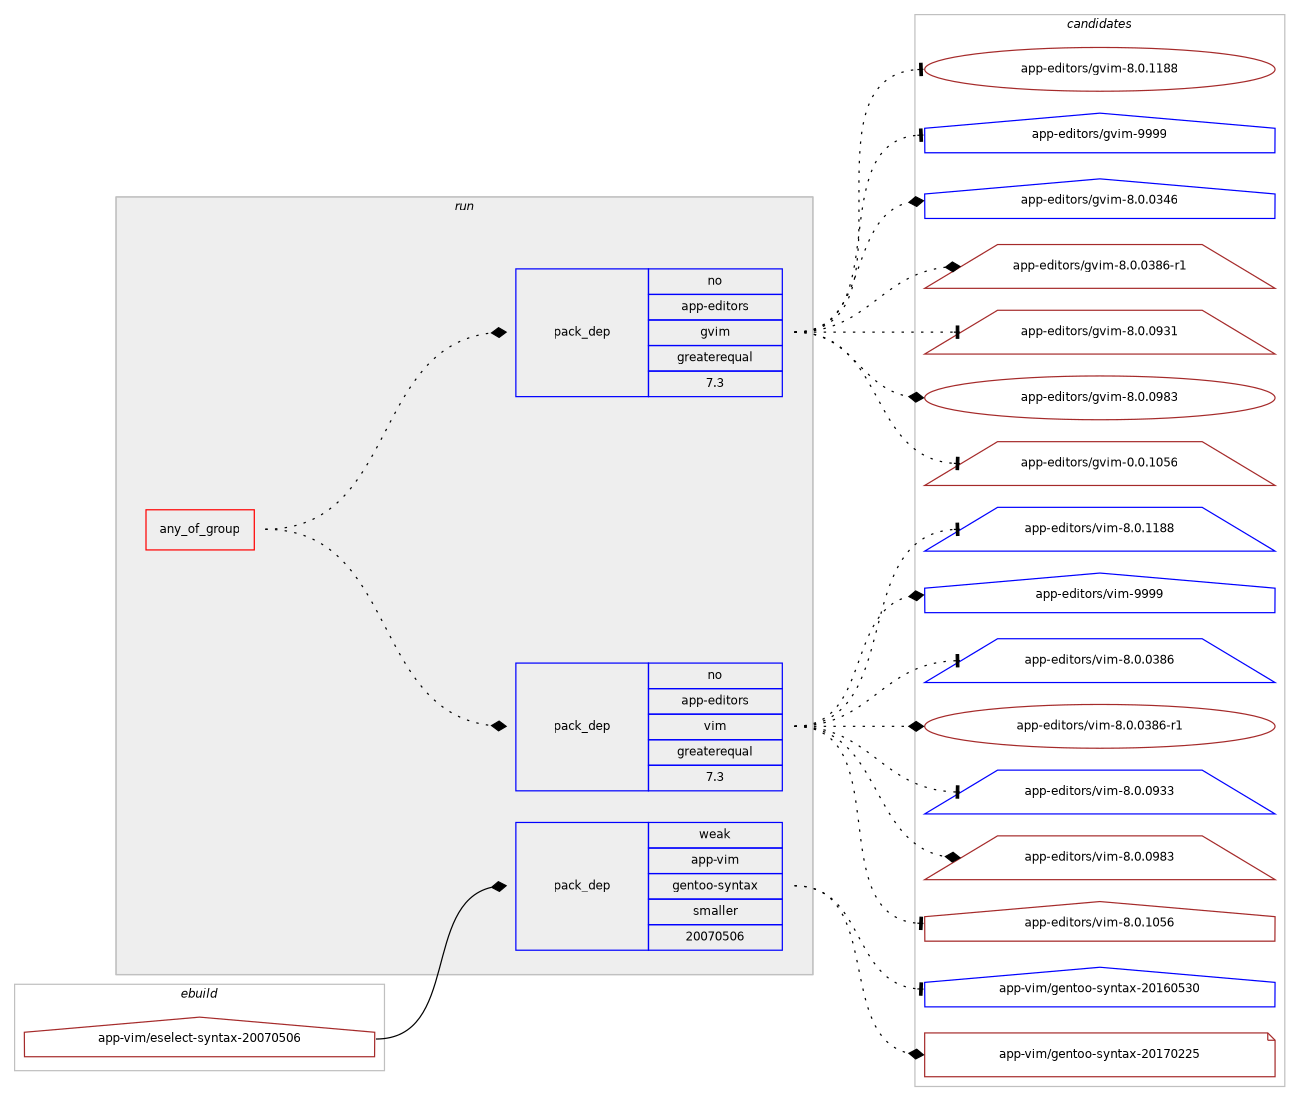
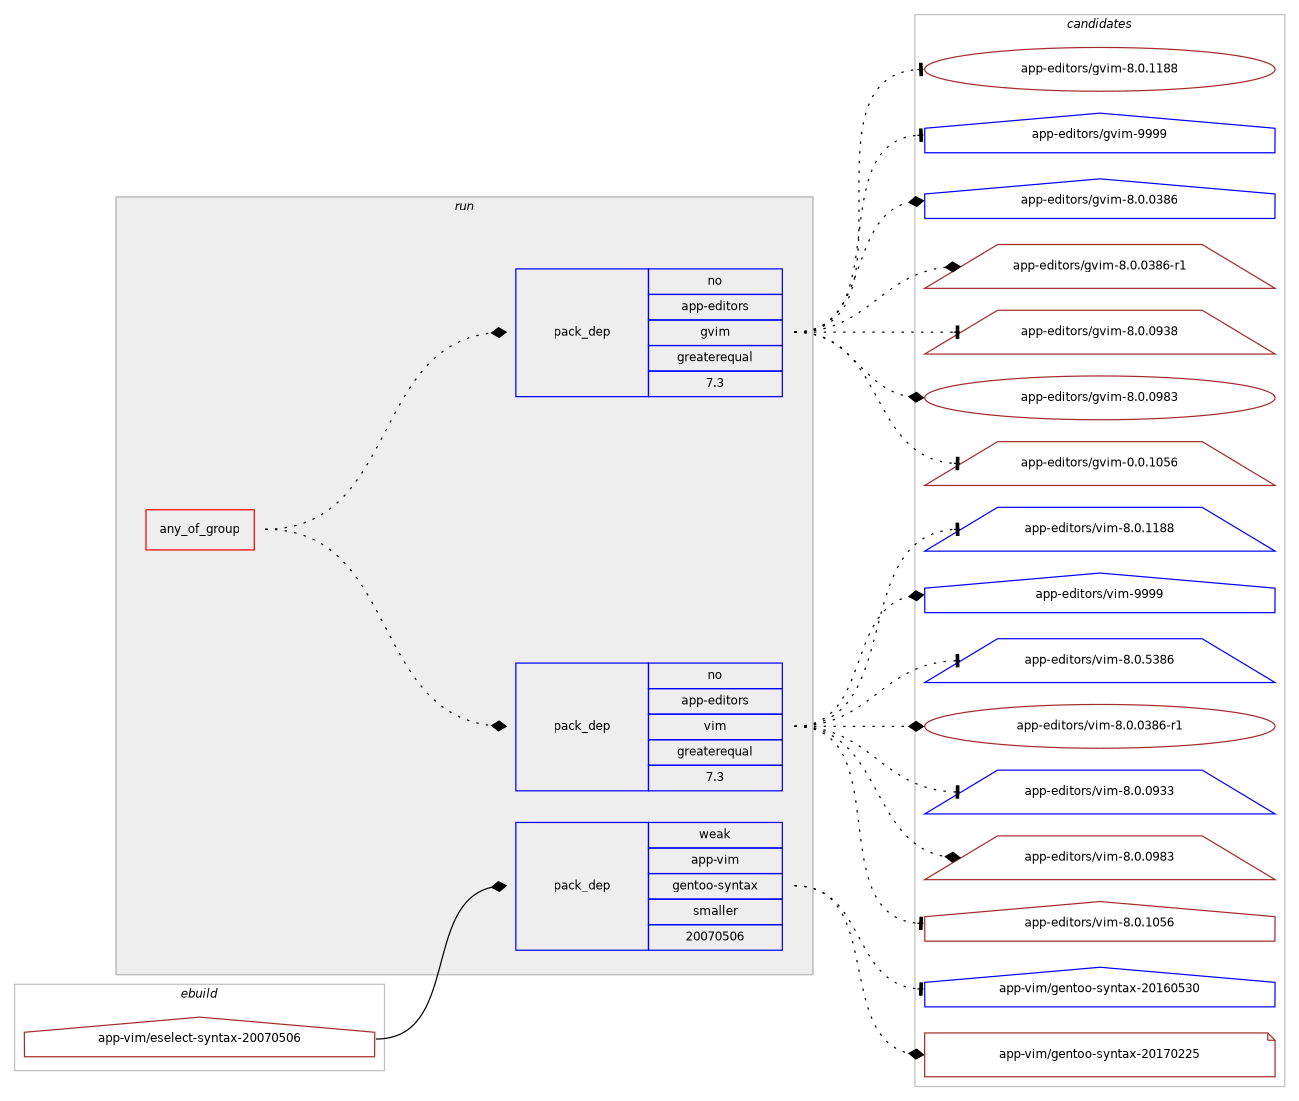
(1100, 201) -> (1100, 201)
(1100, 332) -> (1100, 332)
(1100, 661) -> (1100, 661)
